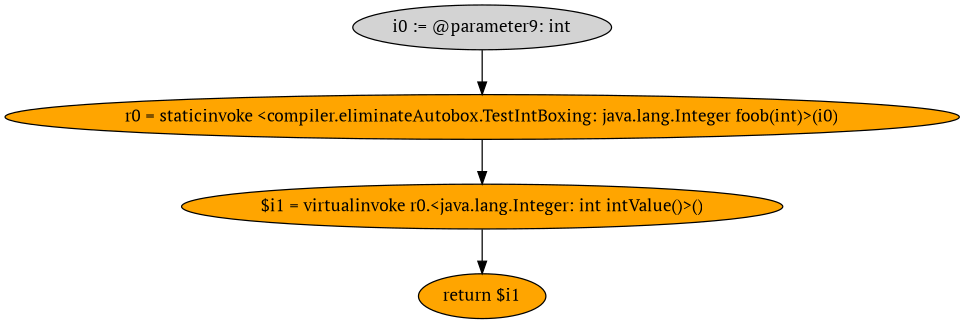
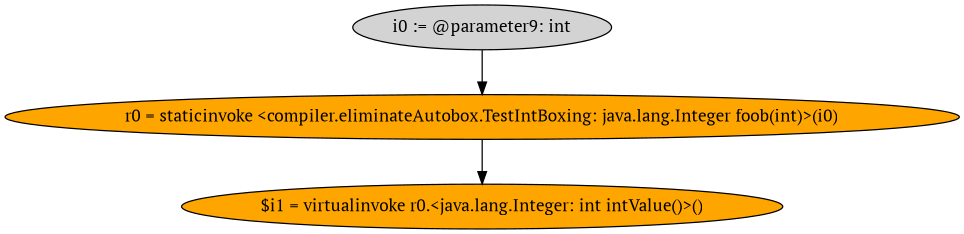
(482, 296) -> none
